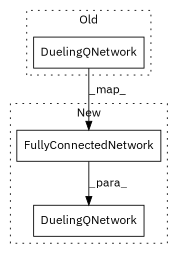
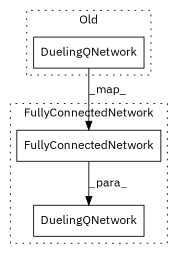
(89, 113) -> (89, 113)
